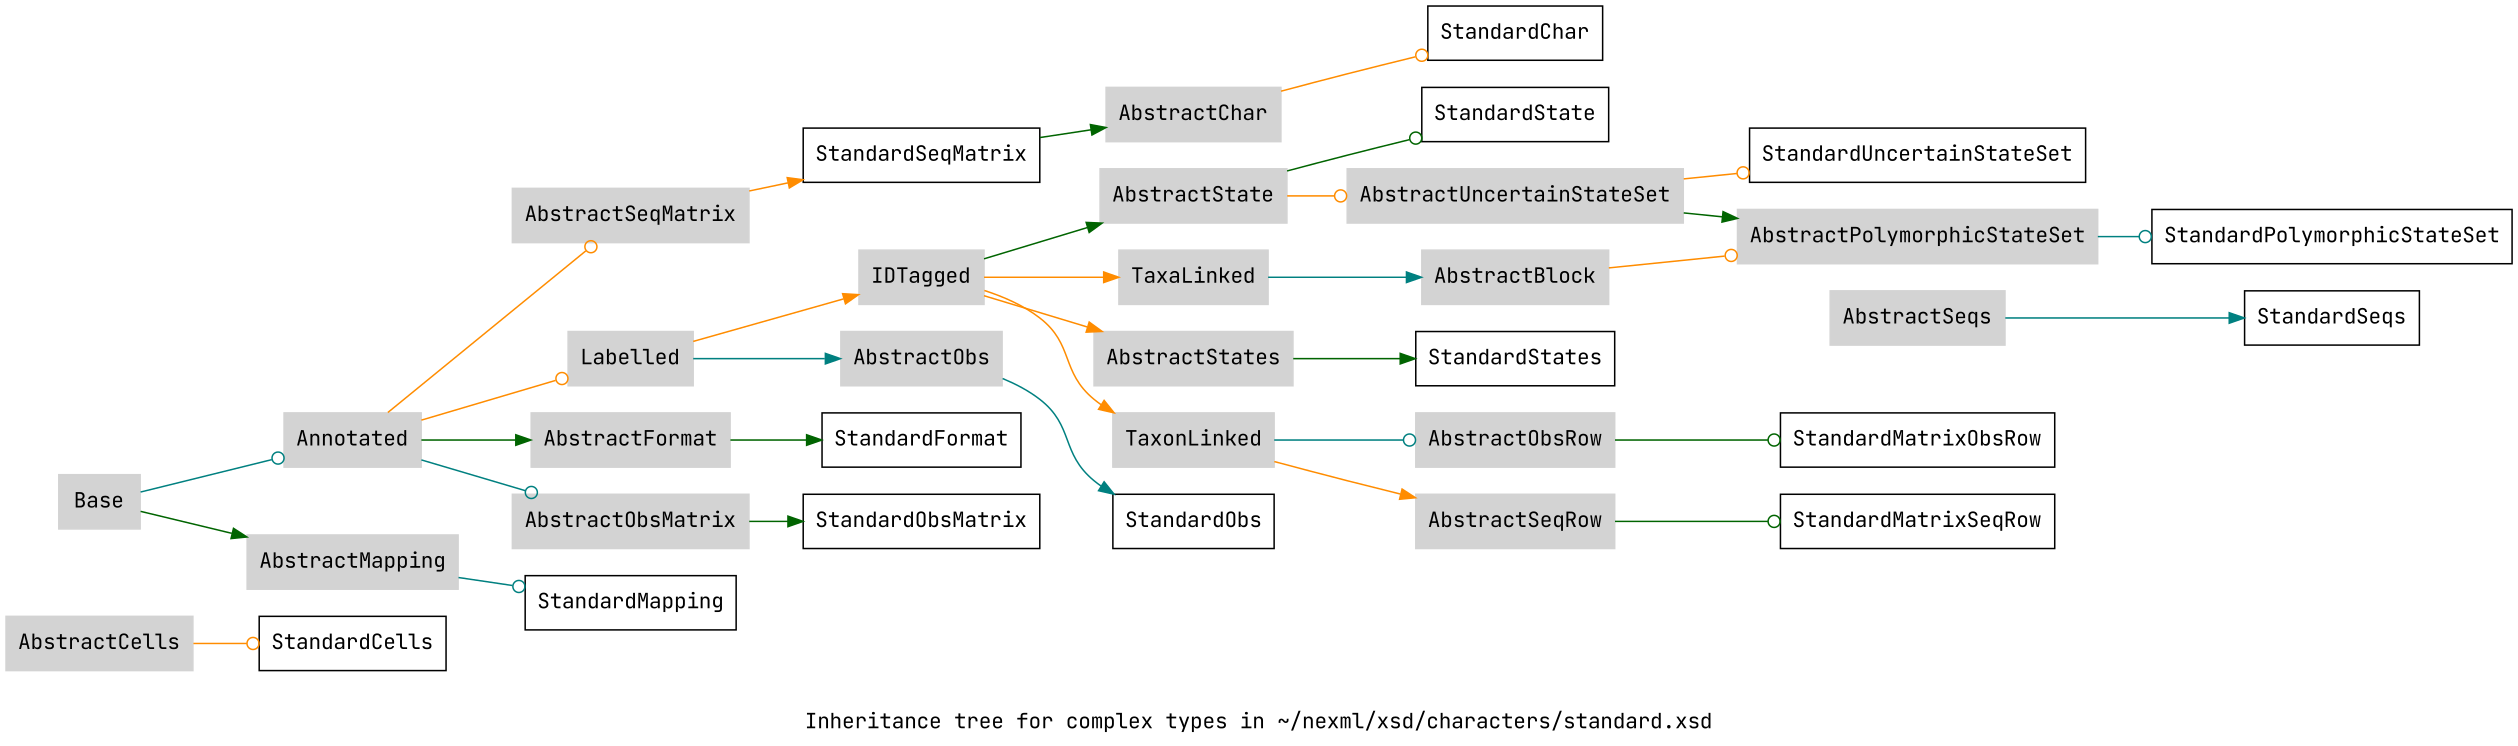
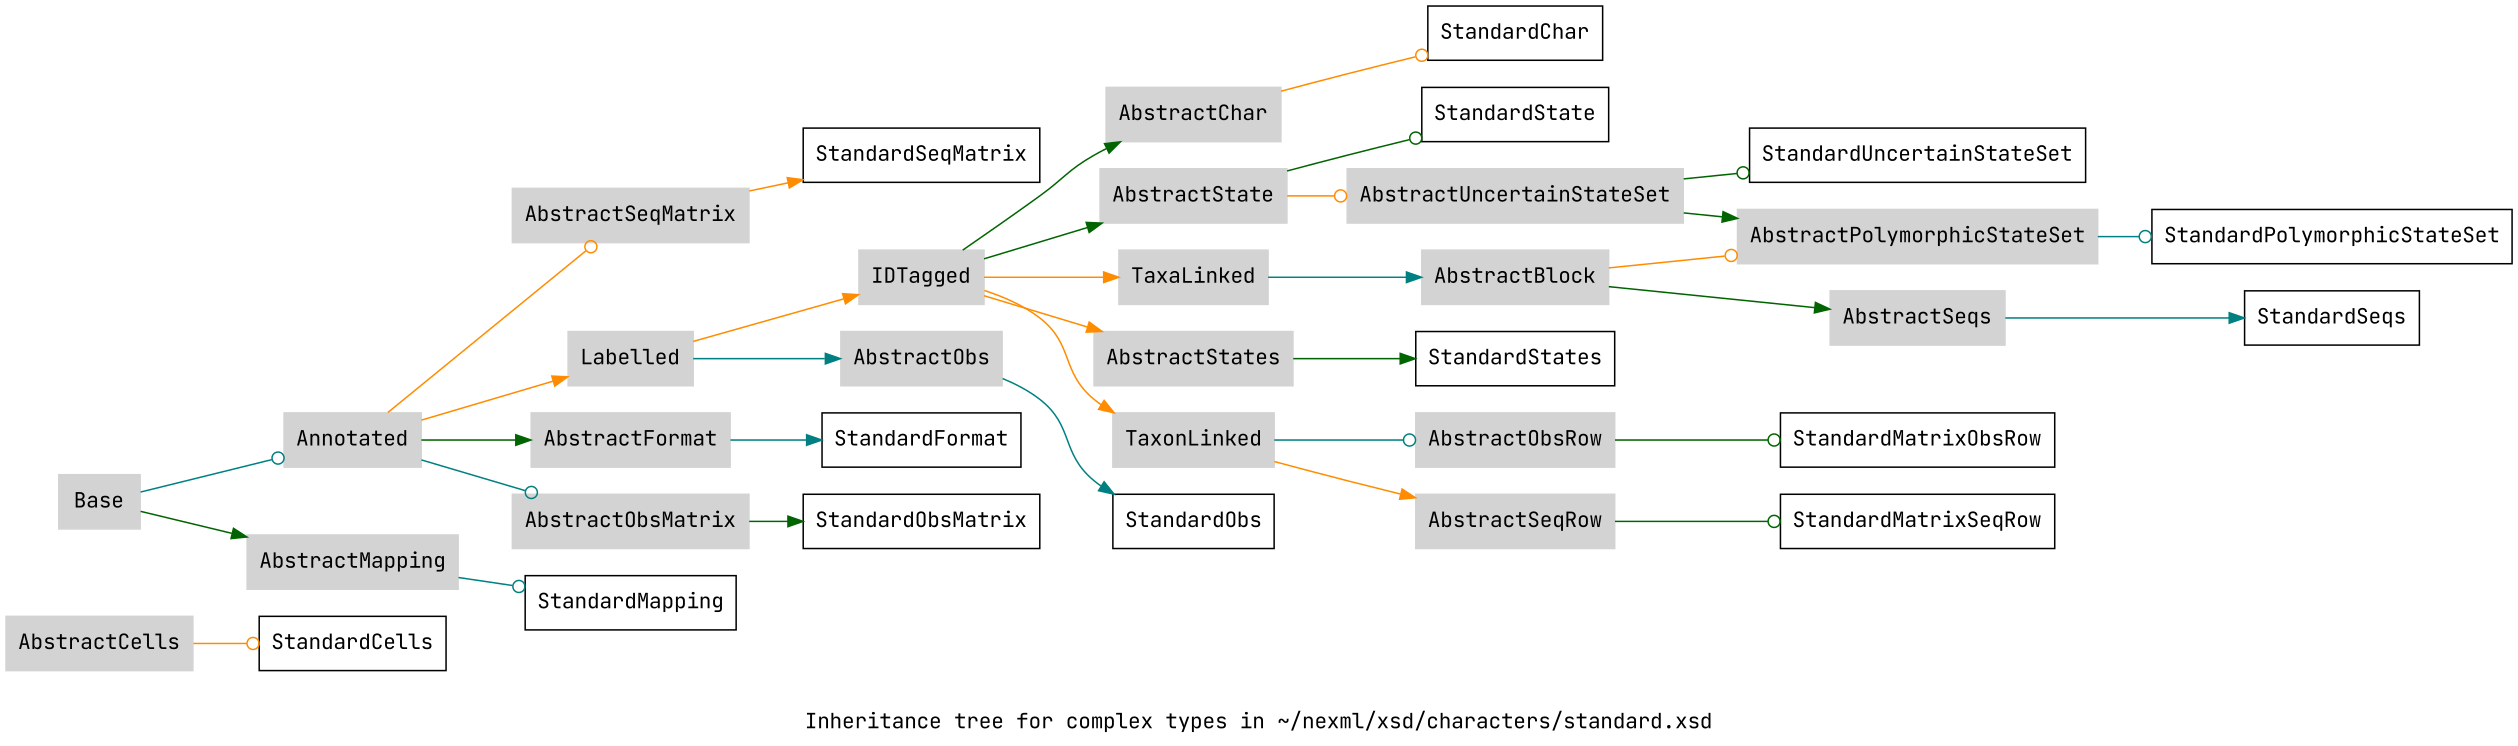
(1065, 134) -> (1035, 199)
(1710, 176) -> (1710, 176)
none -> (1712, 297)
(489, 400) -> (489, 400)
(768, 440) -> (768, 440)
